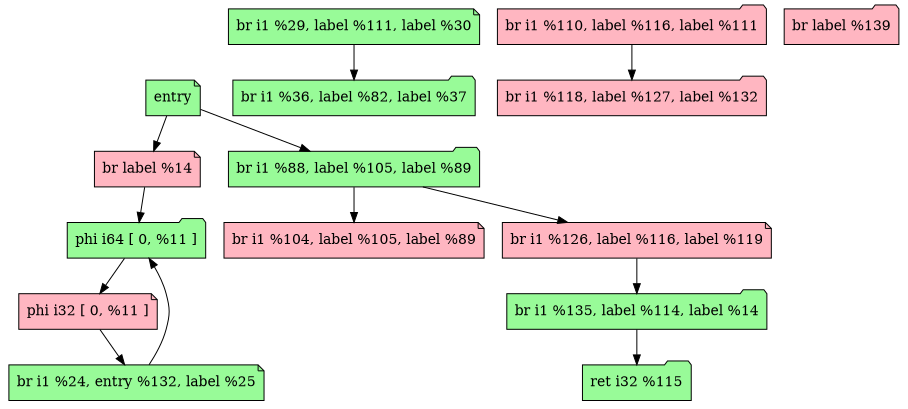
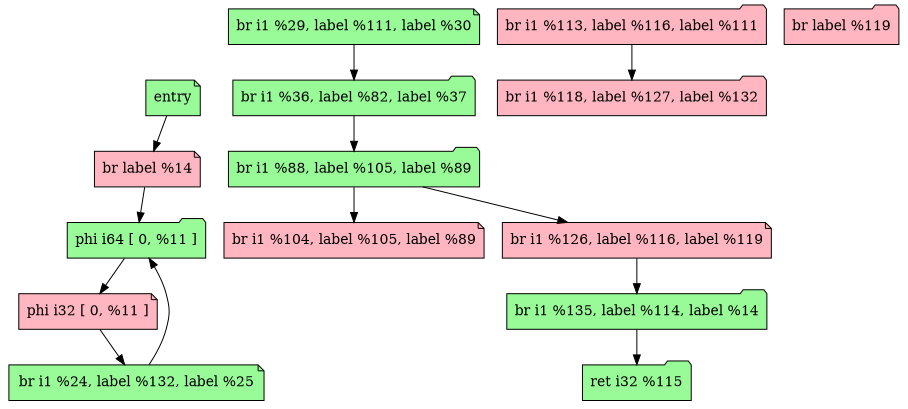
(632, 27) -> (632, 27)
(842, 27) -> (842, 27)
(251, 129) -> (354, 129)
(136, 383) -> (136, 383)
